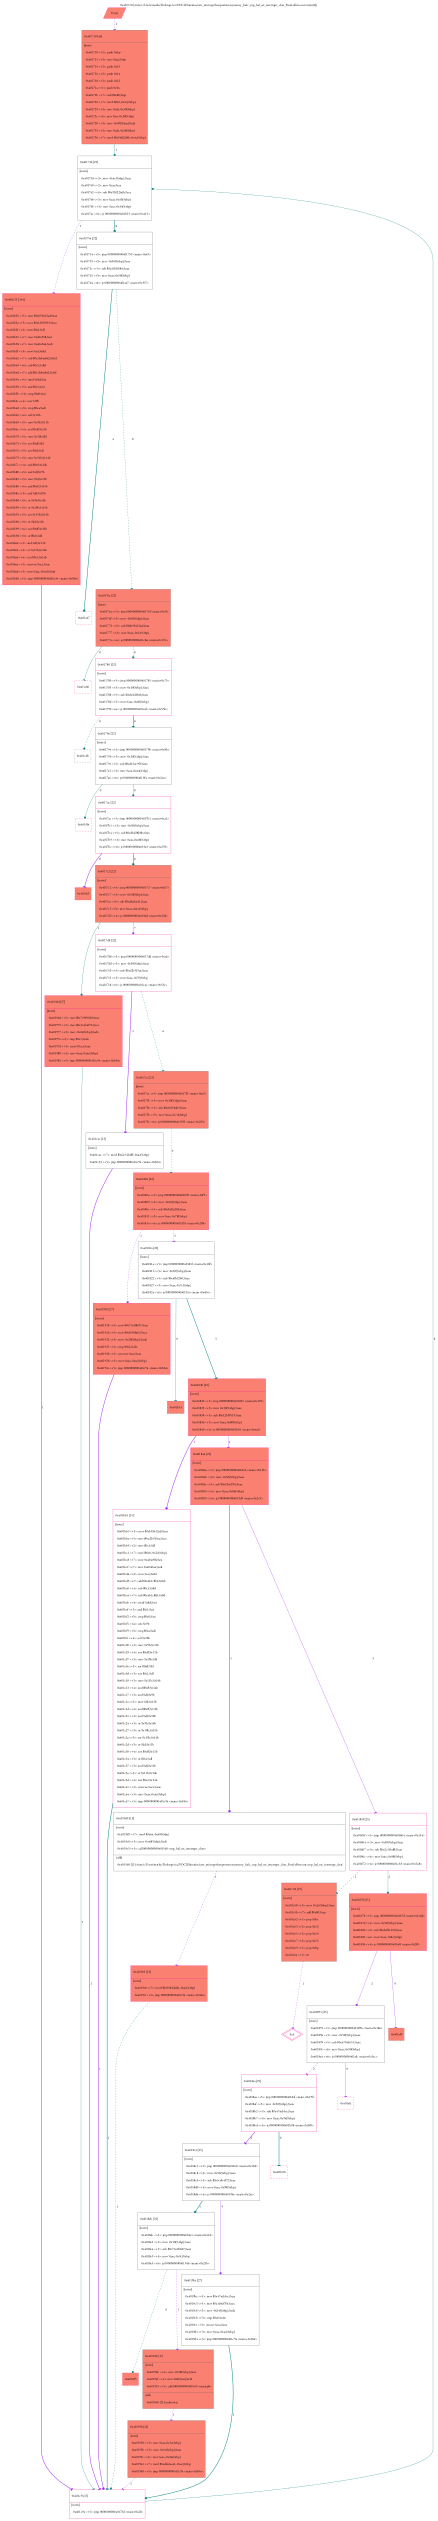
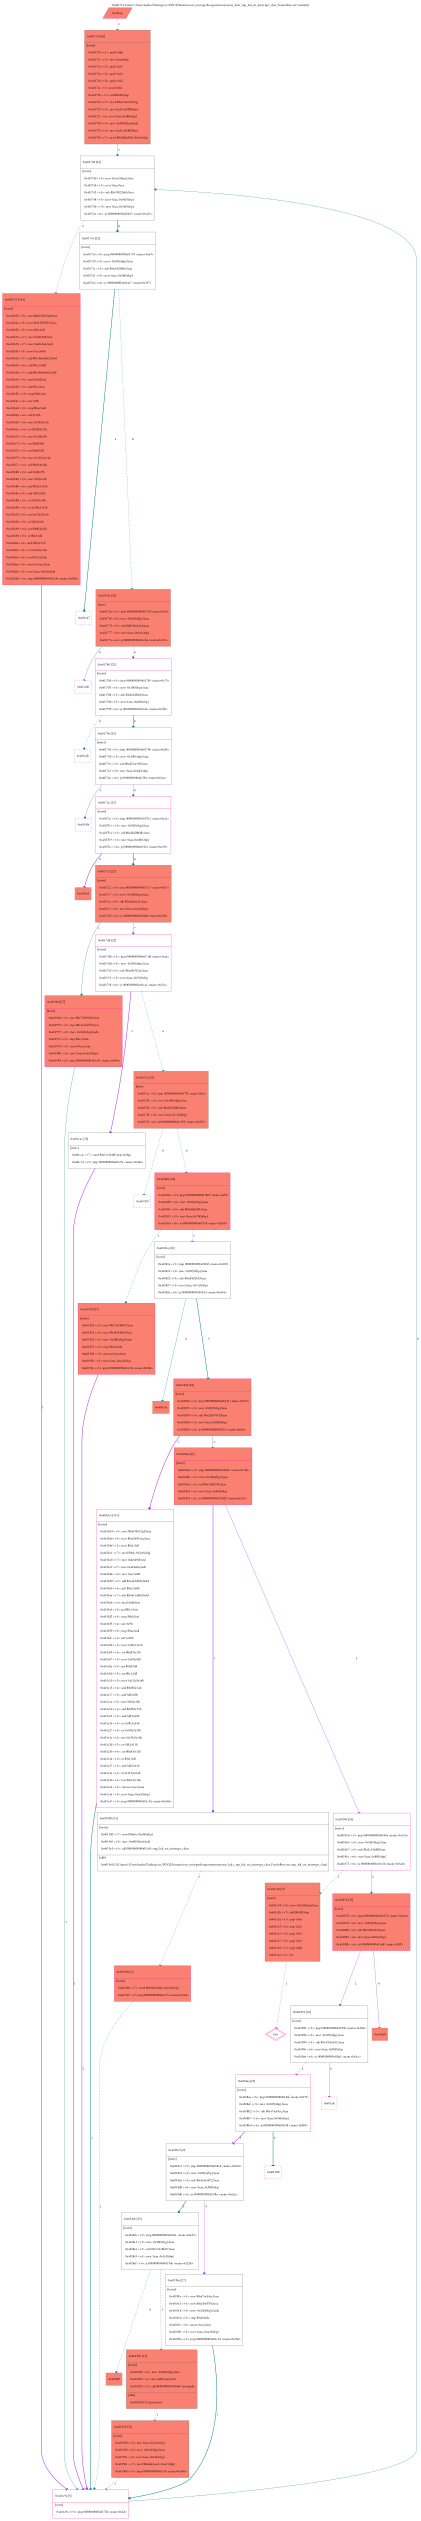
(115, 13) -> (117, 13)
none -> (142, 1201)
(130, 1264) -> (140, 1264)
